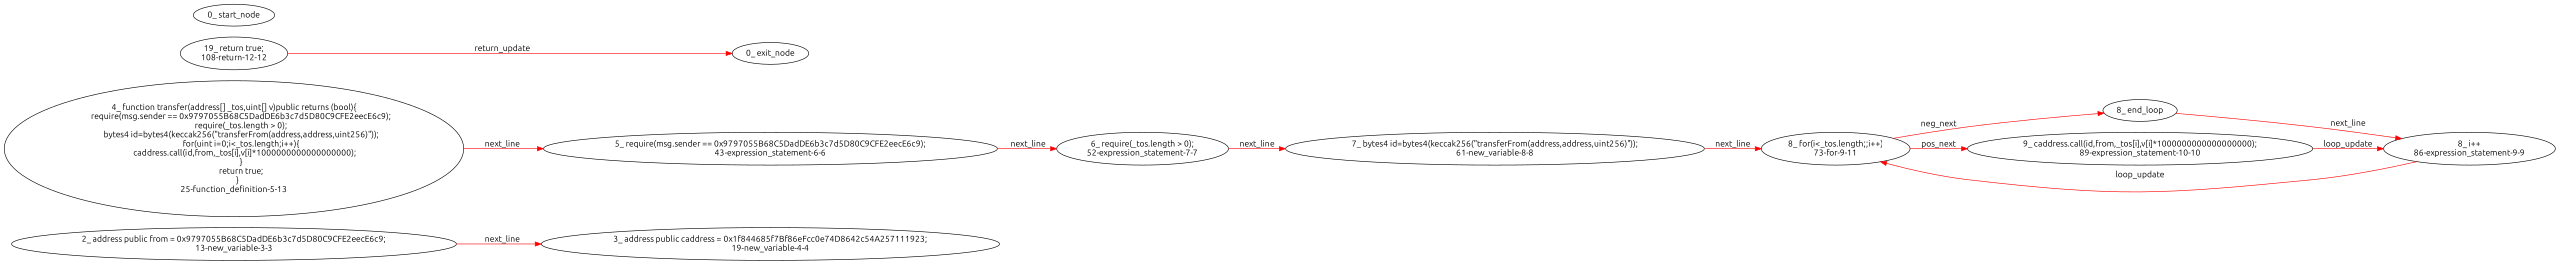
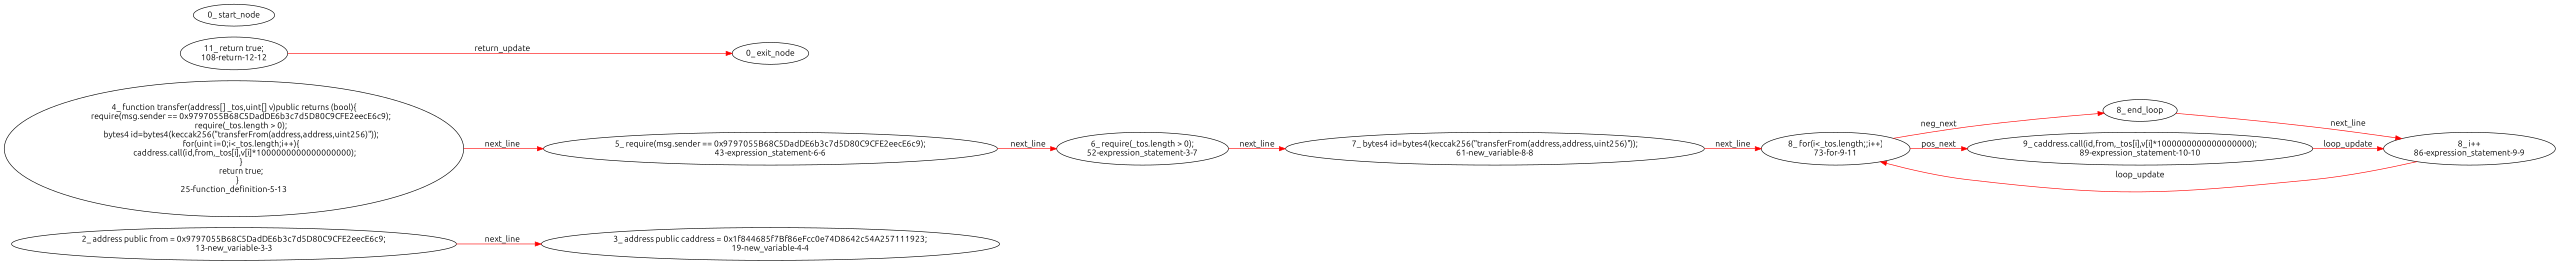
(234, 53) -> (234, 53)
(1143, 149) -> (1143, 149)
